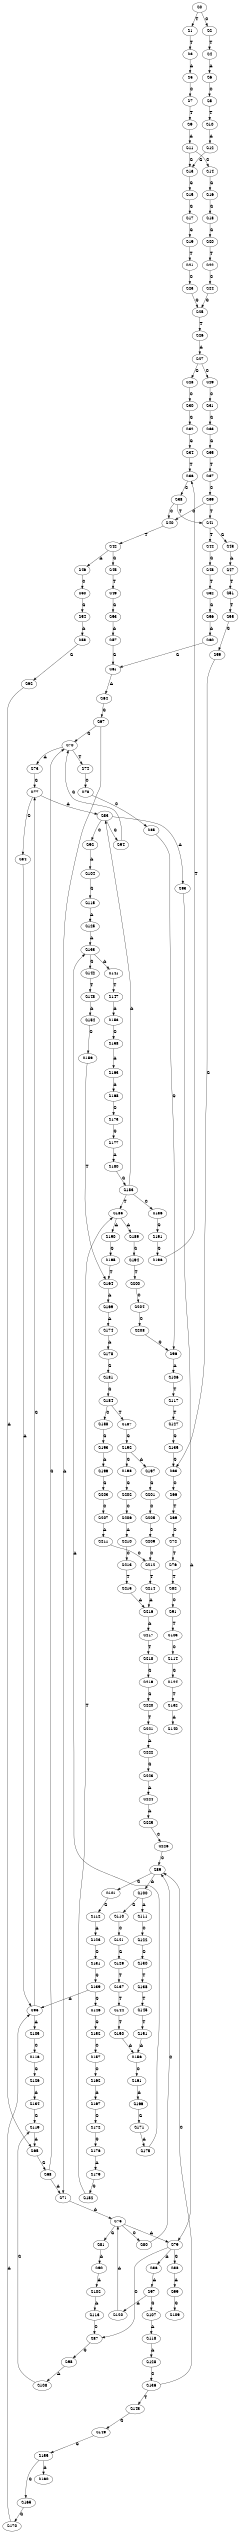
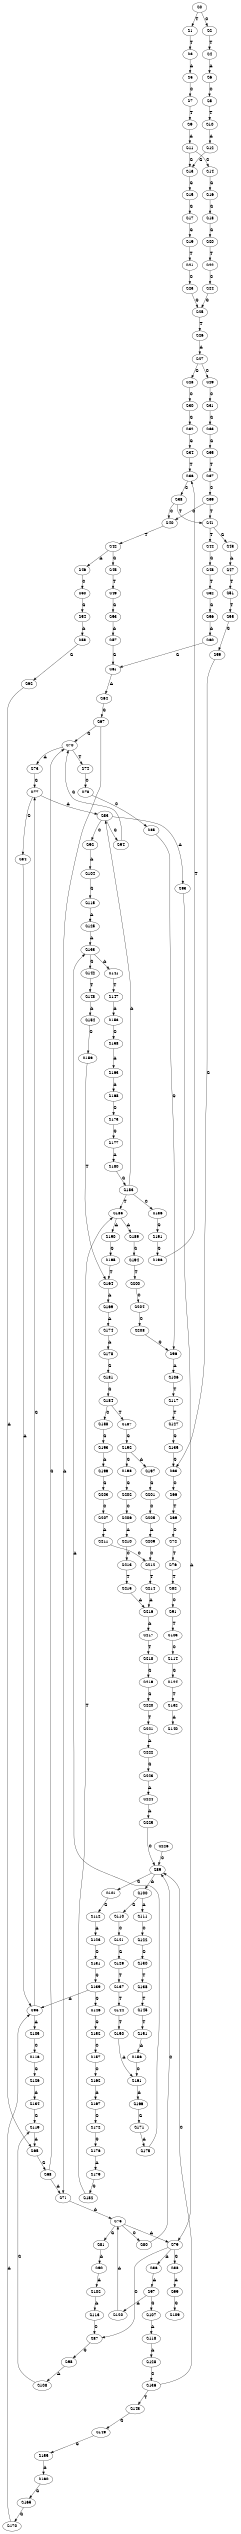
(152, 1530) -> (152, 1530)
(155, 1834) -> (148, 1846)
(127, 2045) -> (121, 2058)
(28, 2476) -> (36, 2490)
